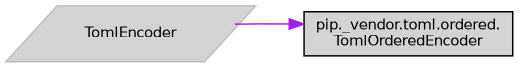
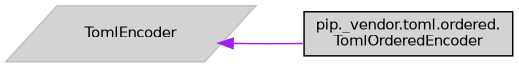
(262, 24) -> (269, 44)
